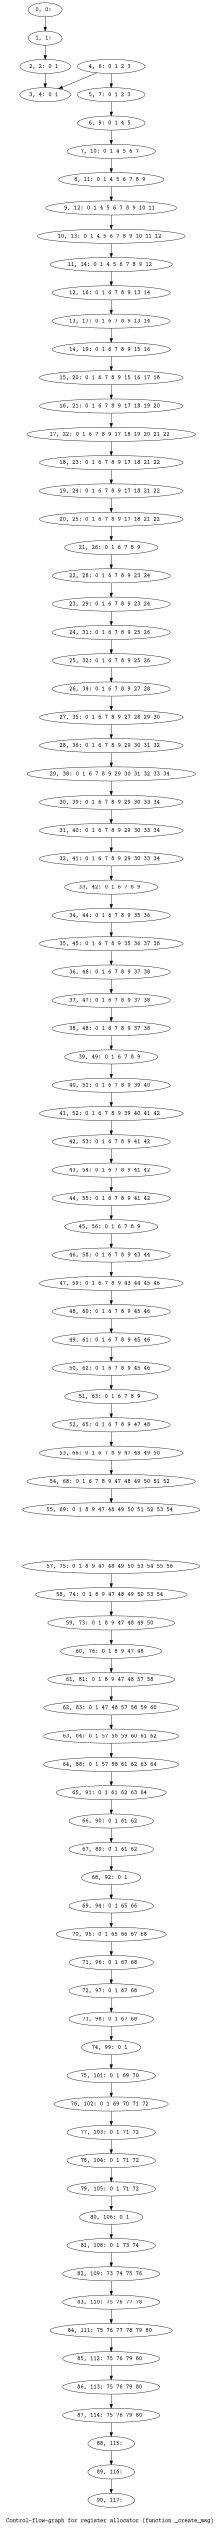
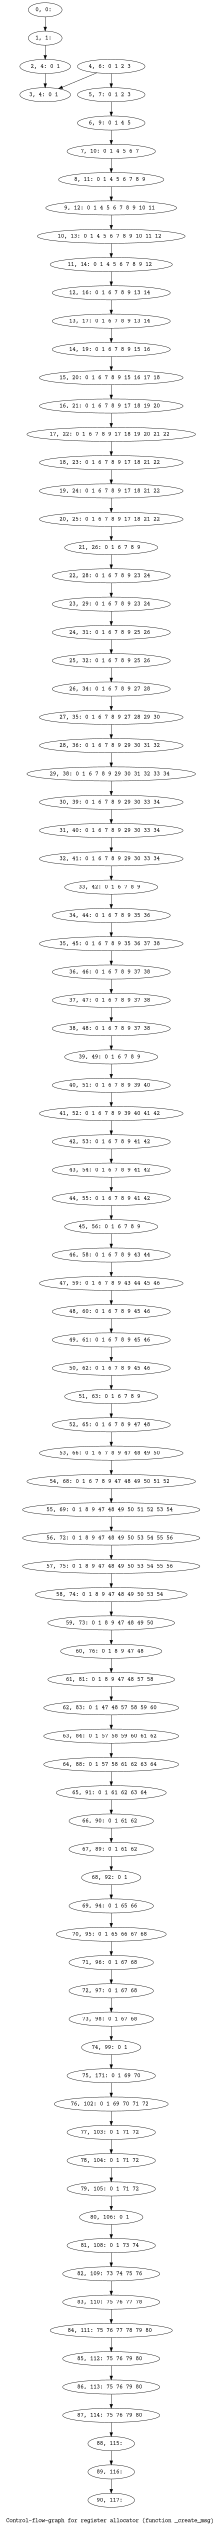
(45, 66) -> (45, 66)
none -> (111, 1538)
(111, 2076) -> (111, 2076)
